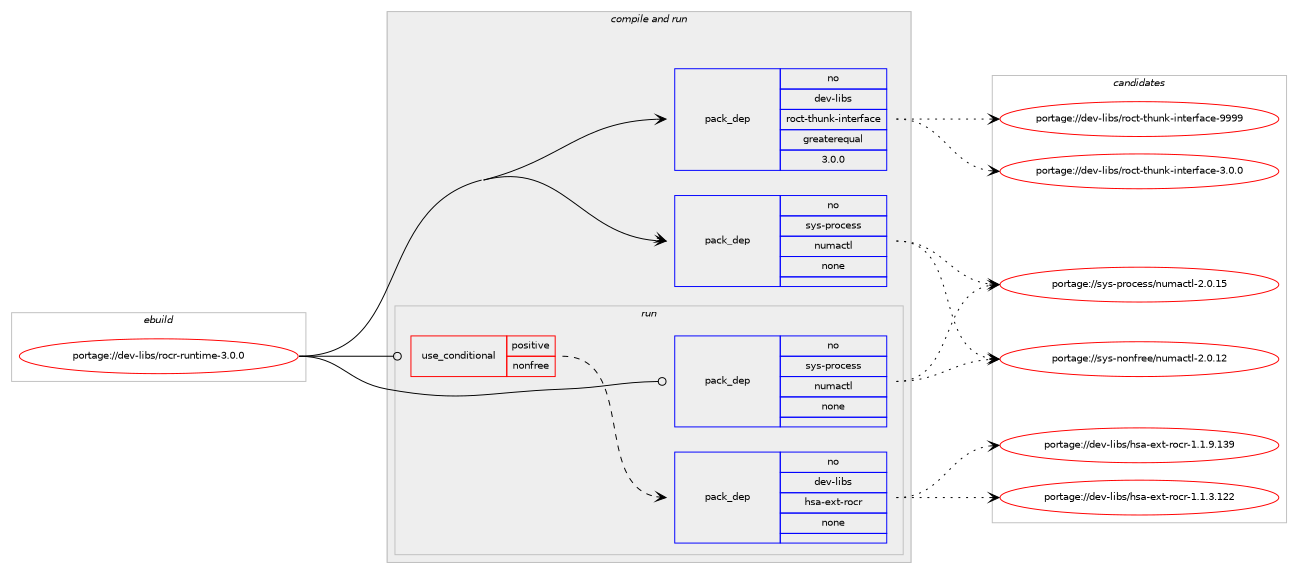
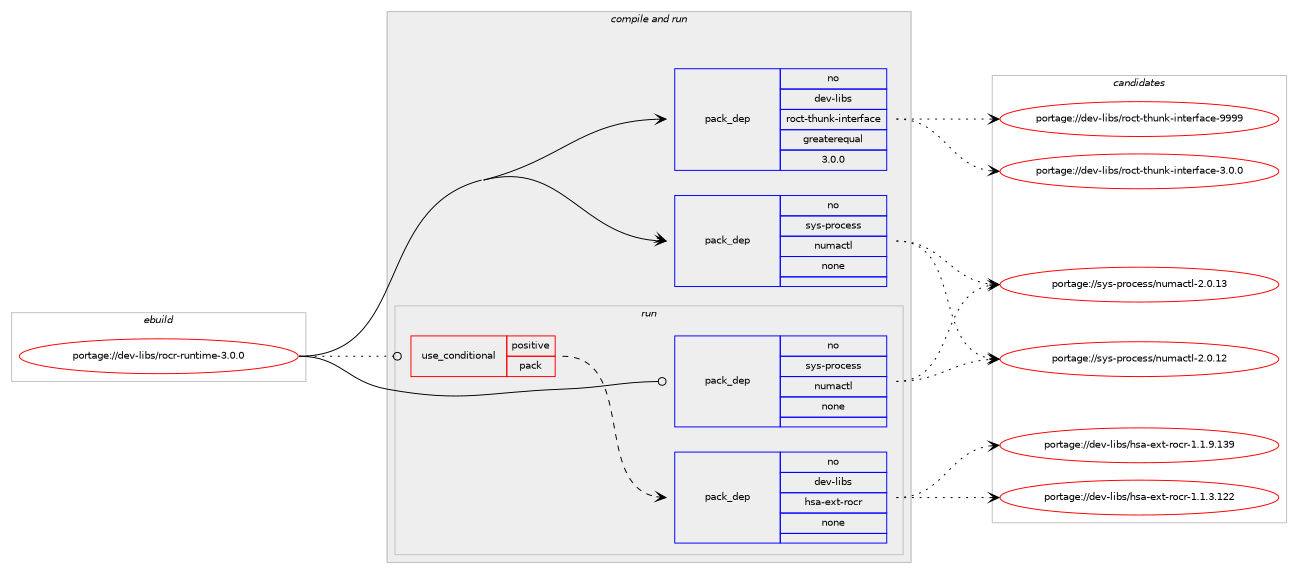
(1139, 285) -> (1139, 285)
(346, 356) -> (346, 356)
(1139, 359) -> (1139, 359)
(531, 366) -> (531, 366)
